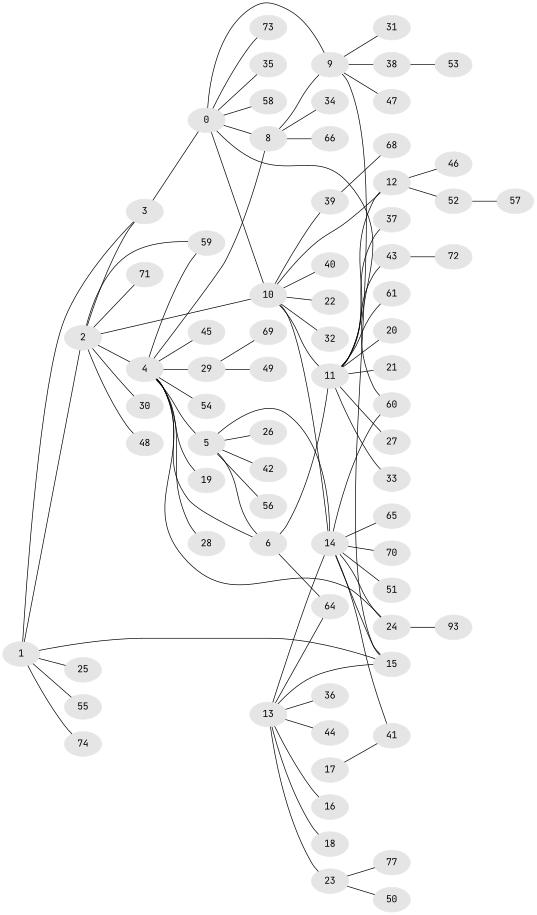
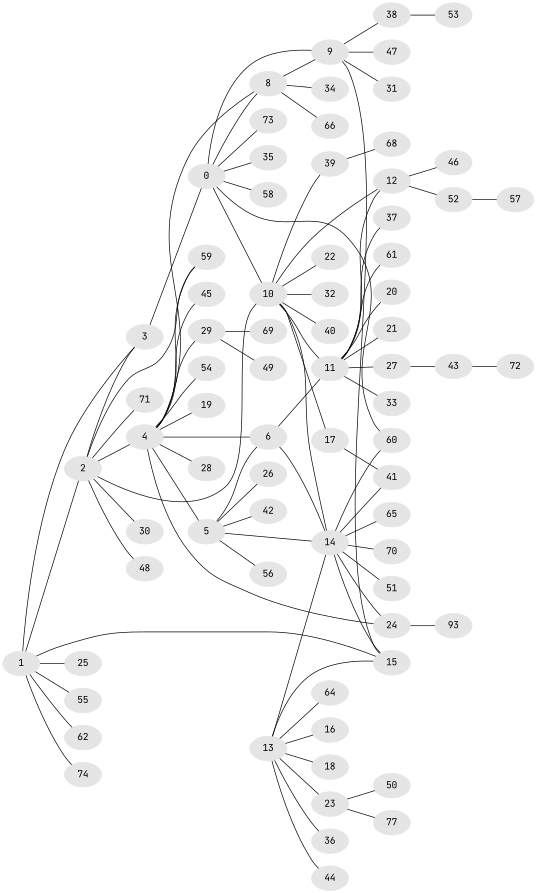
(361, 317) -> (423, 366)
none -> (314, 394)
(298, 574) -> (305, 487)
none -> (83, 738)
